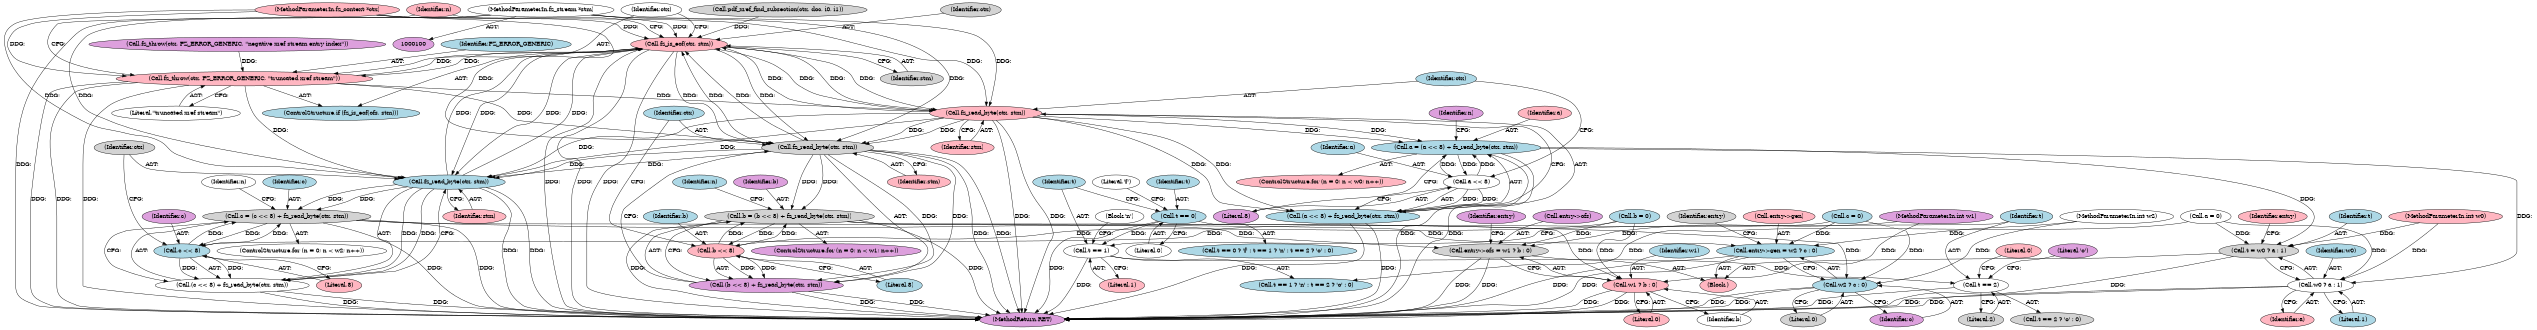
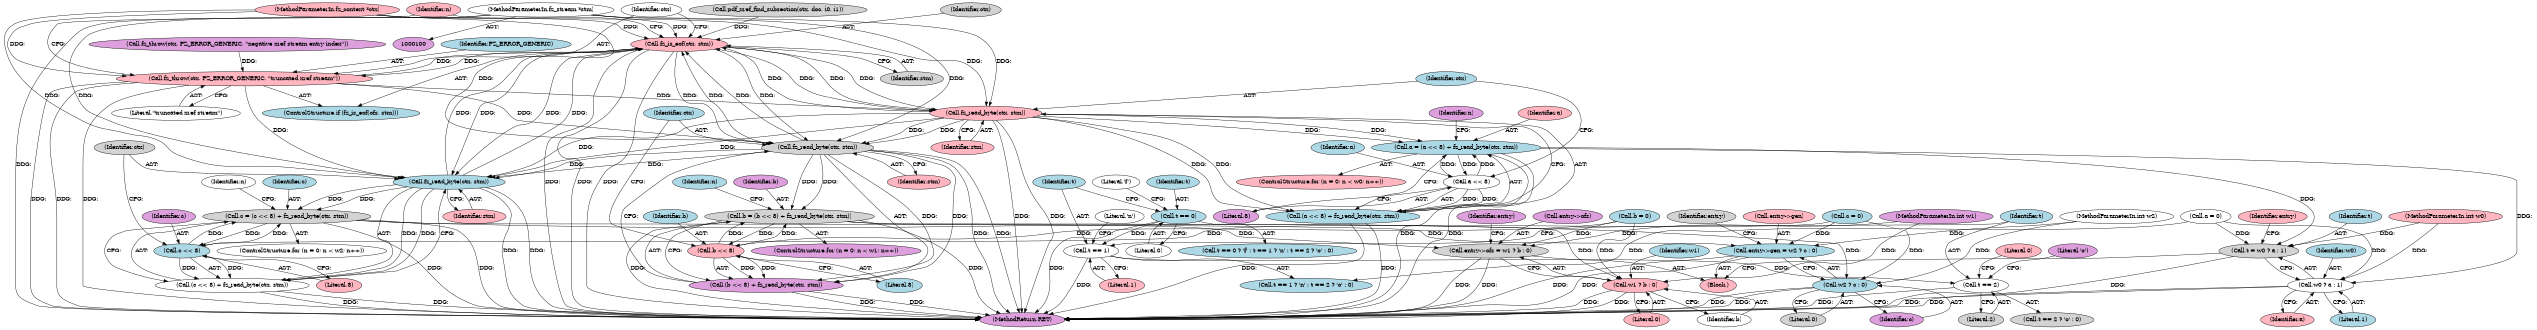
(1120, 217) -> (1120, 217)
(1750, 268) -> (1750, 268)
